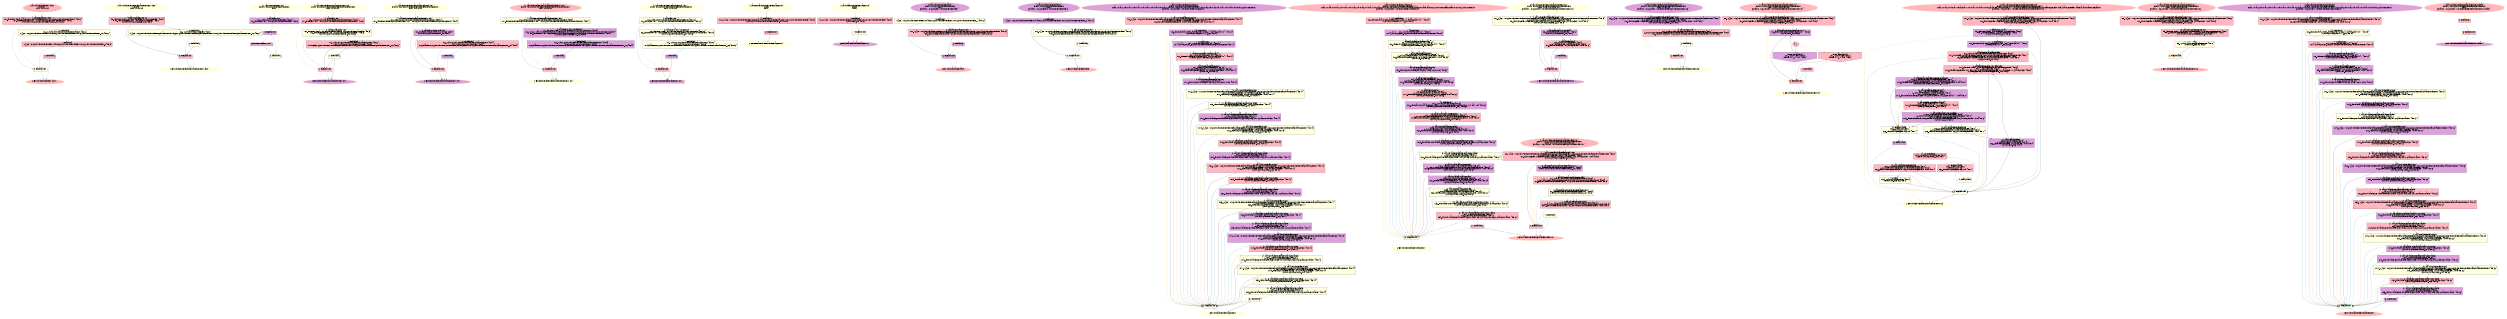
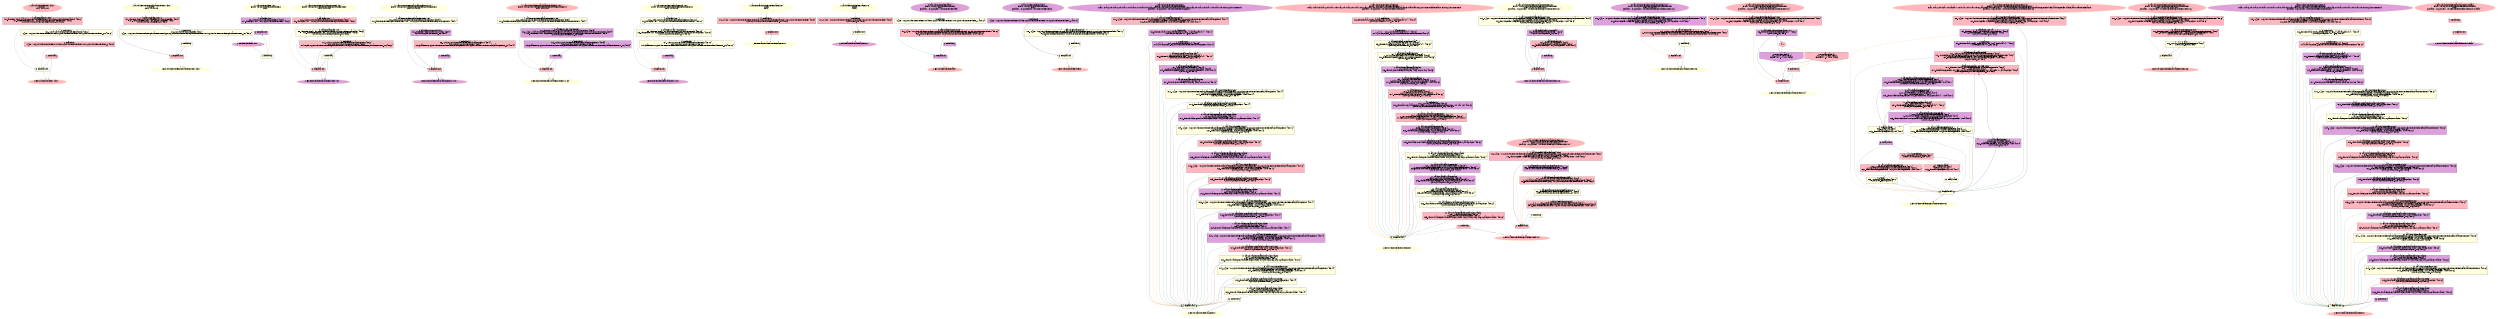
(262, 44) -> (248, 44)
(667, 82) -> (664, 82)
